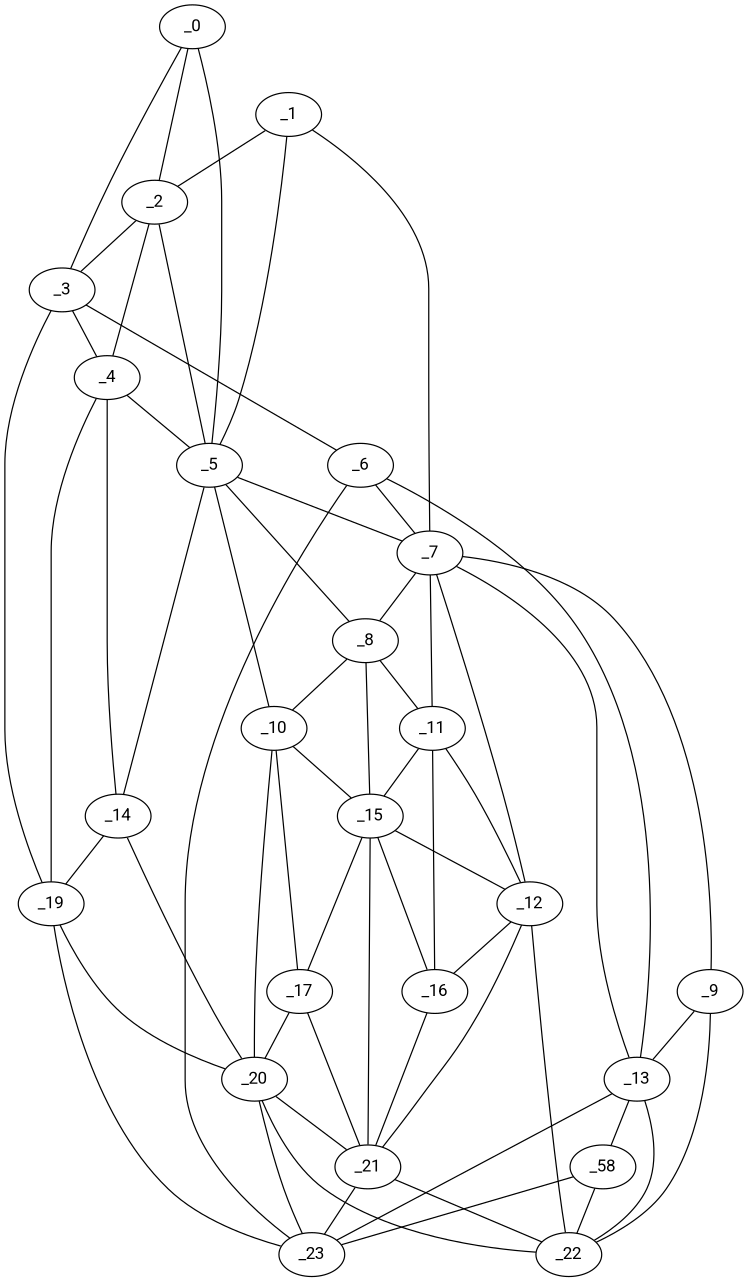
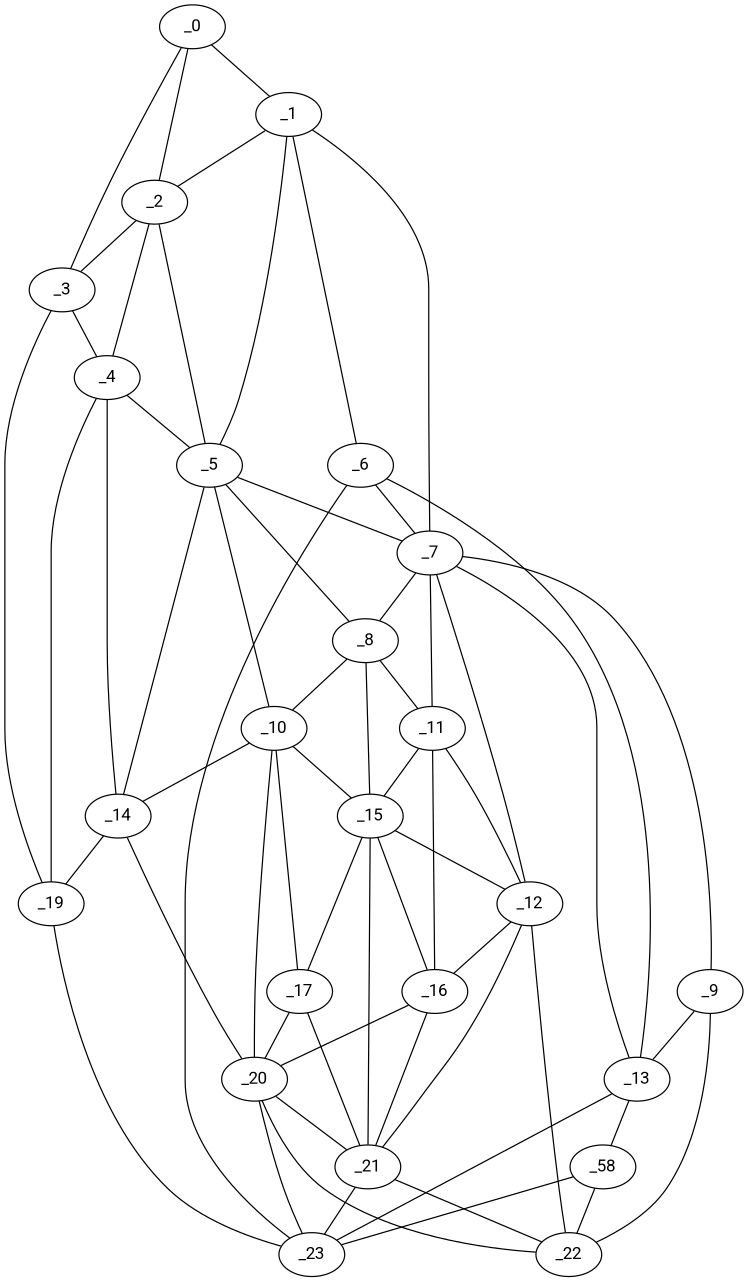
(222, 245) -> (241, 71)
(205, 374) -> (325, 290)
none -> (196, 772)
(125, 1016) -> (345, 1035)
(649, 1181) -> none
